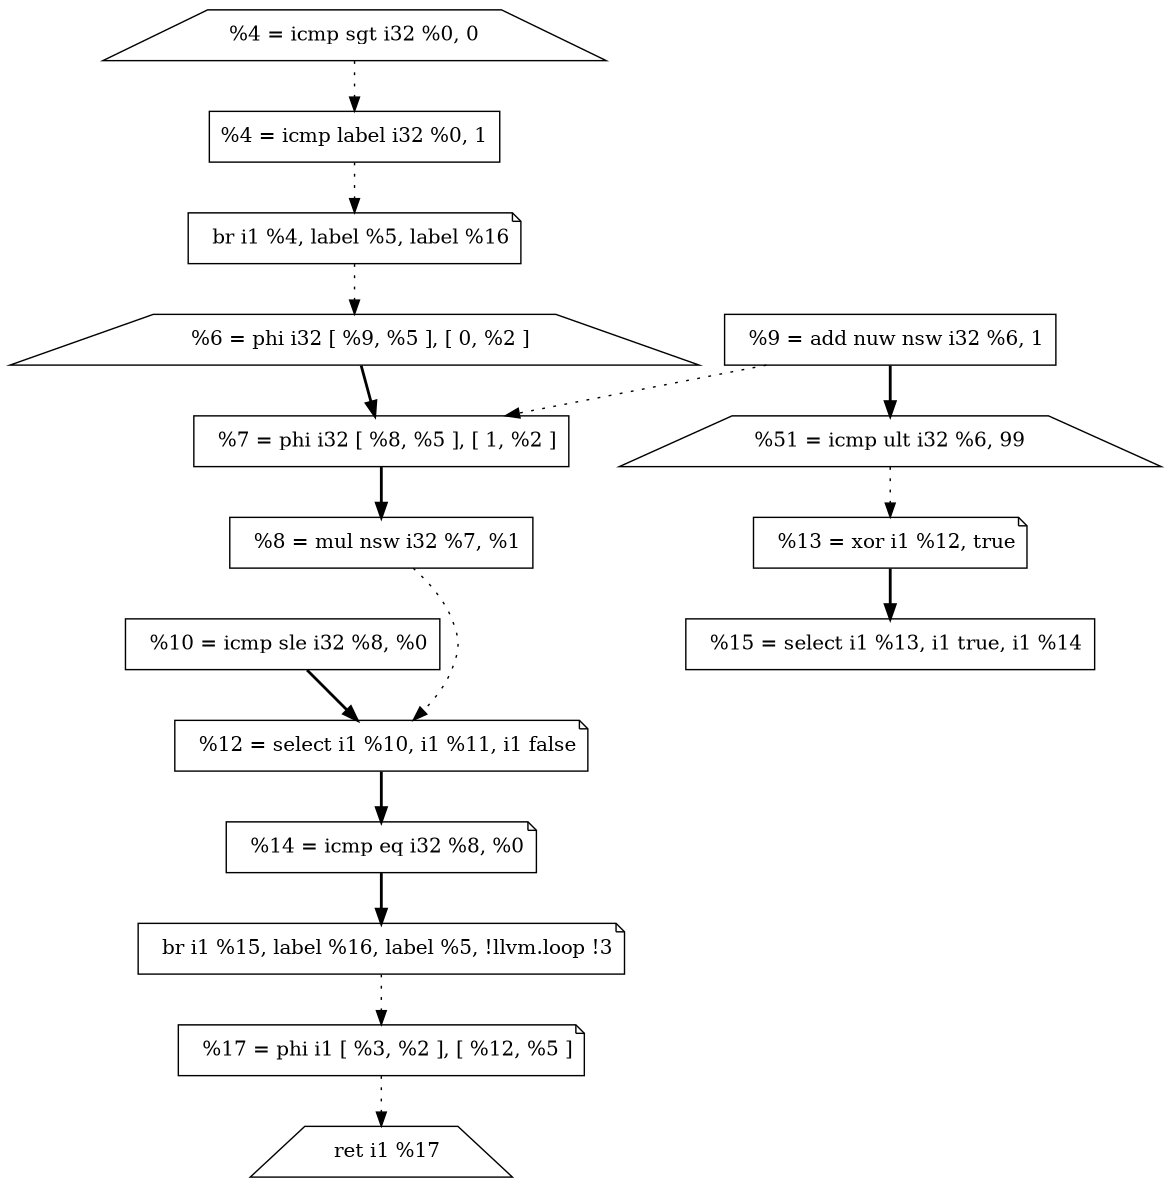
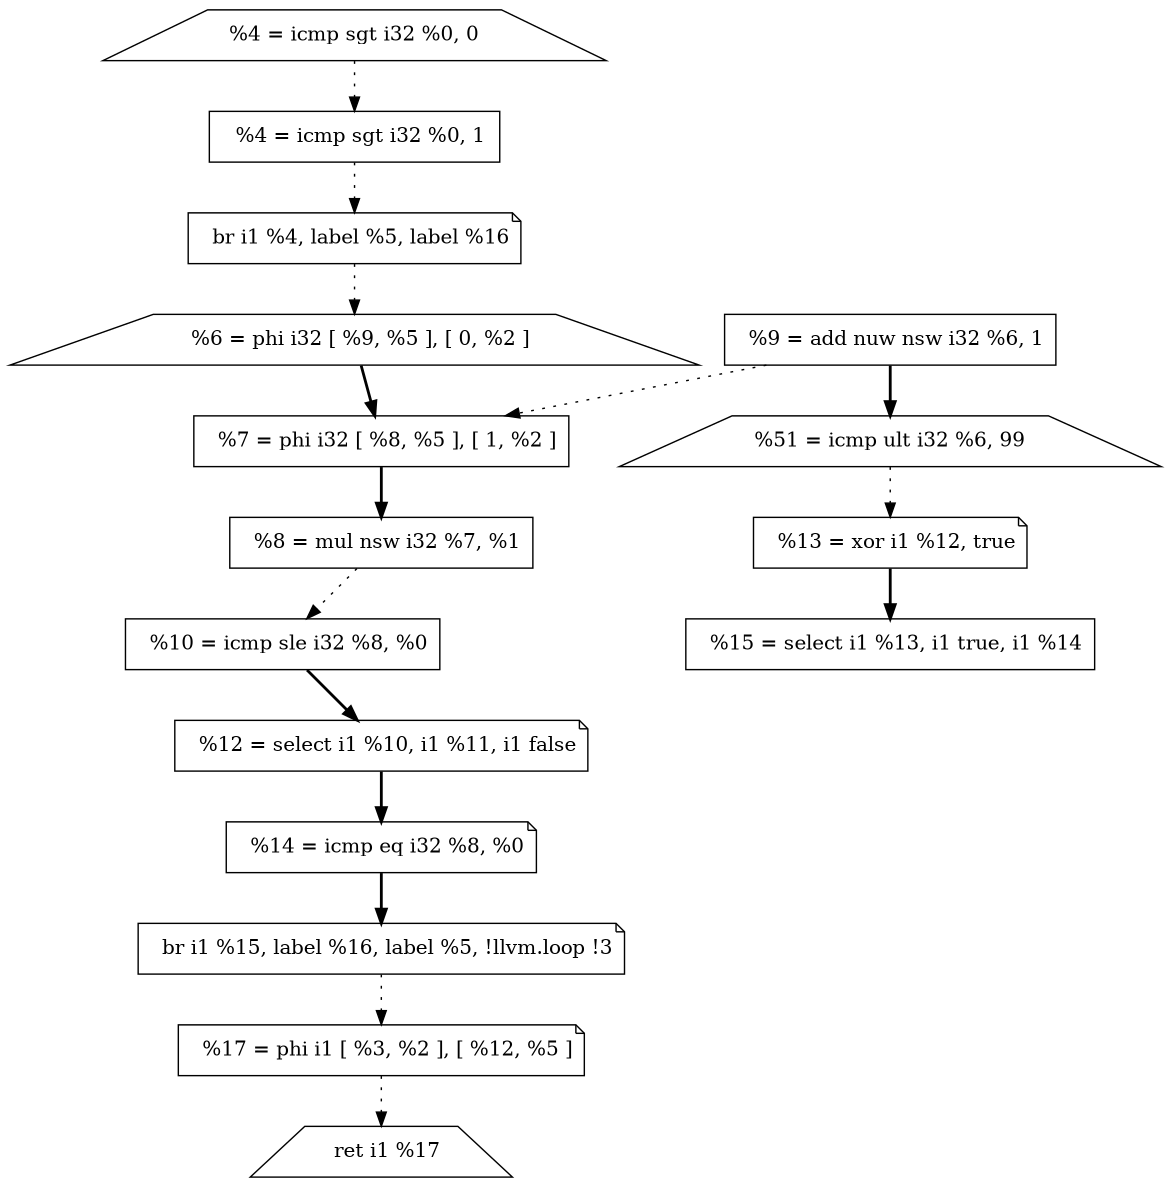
(355, 137) -> (355, 137)
(457, 637) -> (337, 589)
